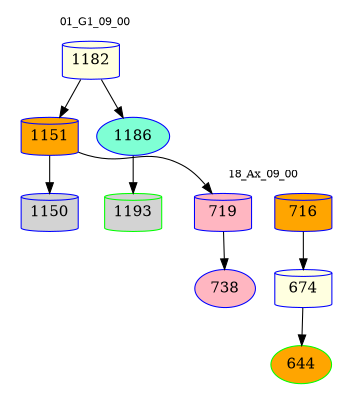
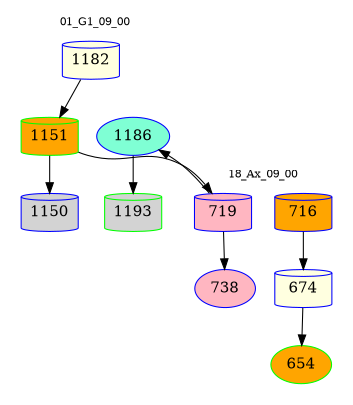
(110, 94) -> (190, 172)
(50, 136) -> (50, 136)
(301, 365) -> (301, 365)
